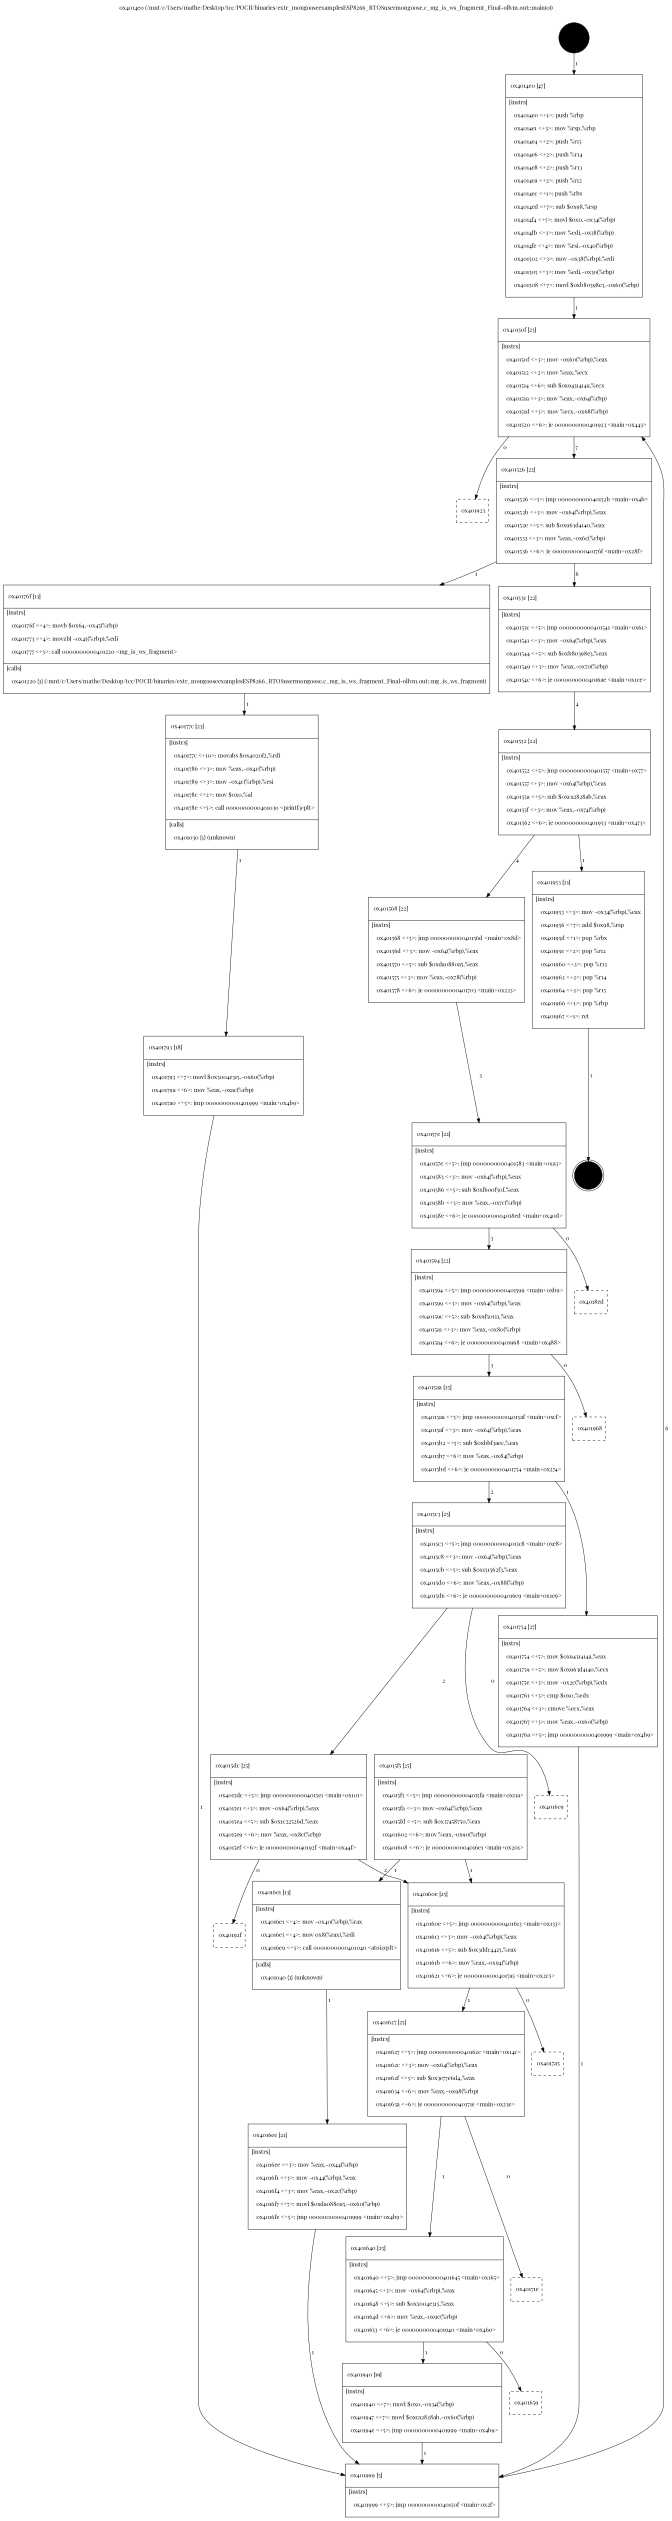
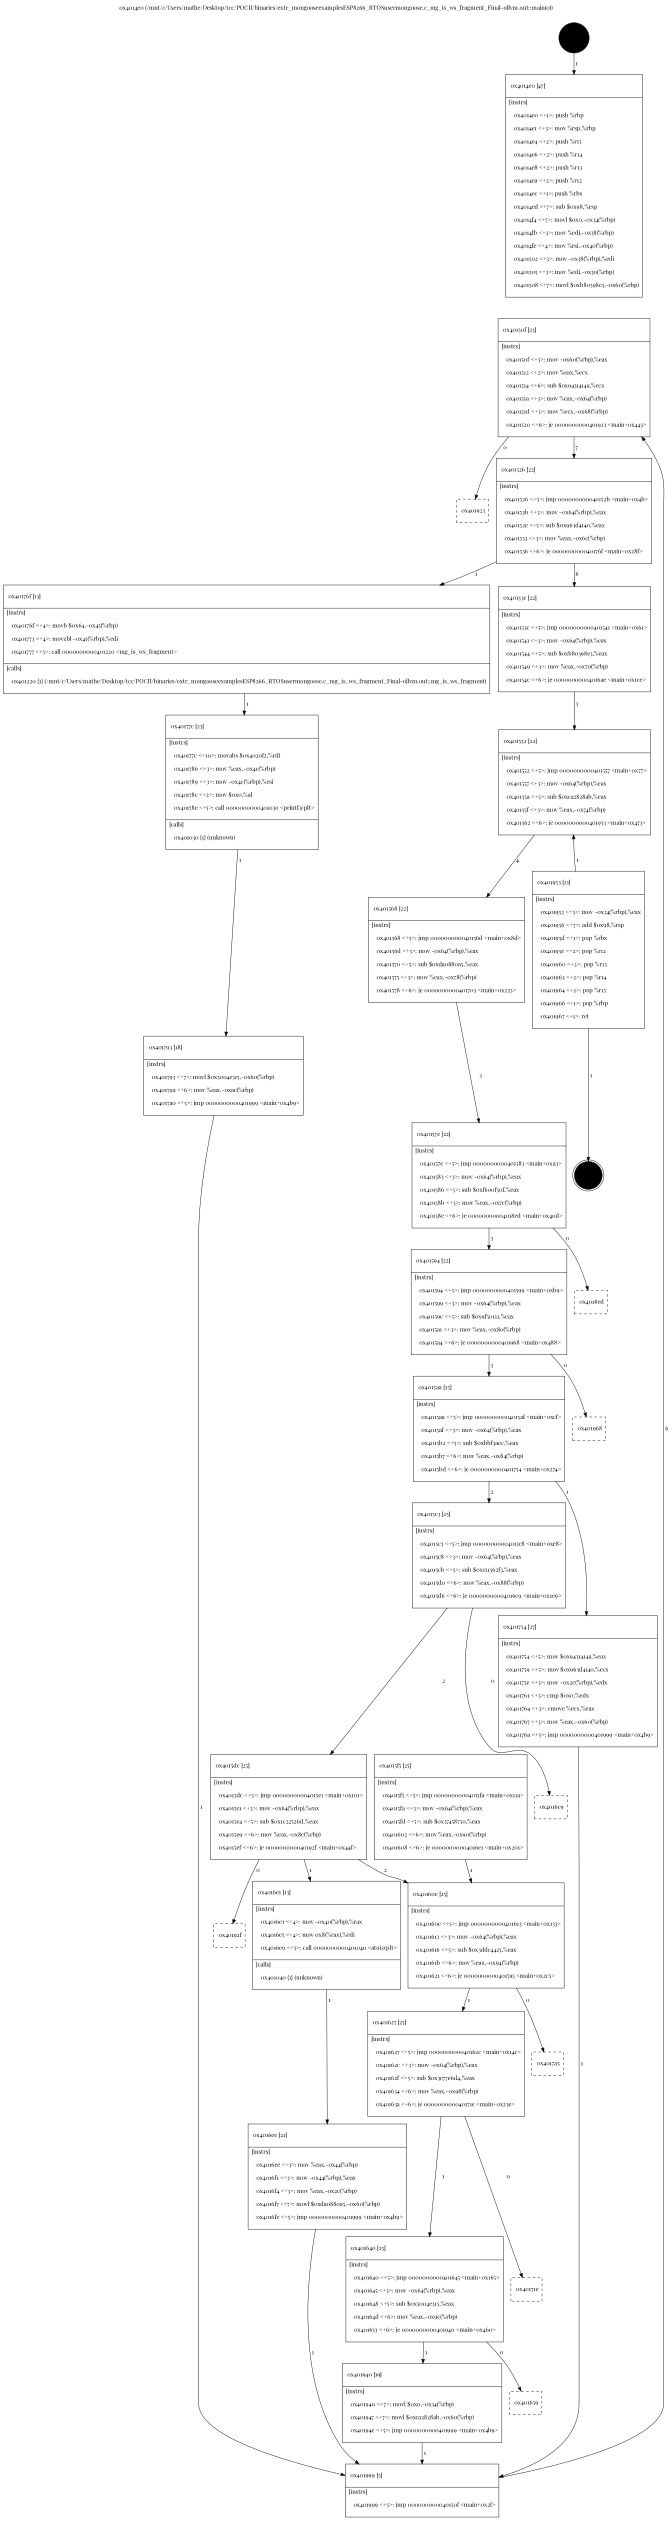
(574, 306) -> none
(577, 704) -> (577, 704)
(580, 851) -> (574, 855)
(391, 1869) -> (307, 1868)
